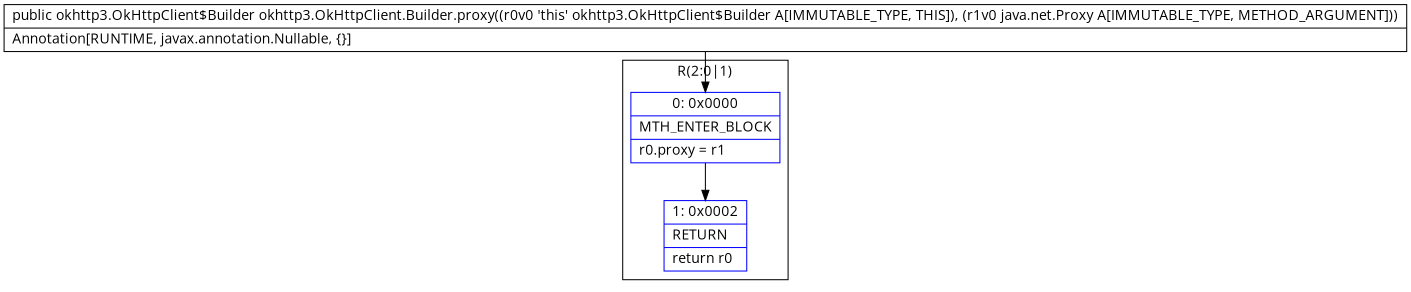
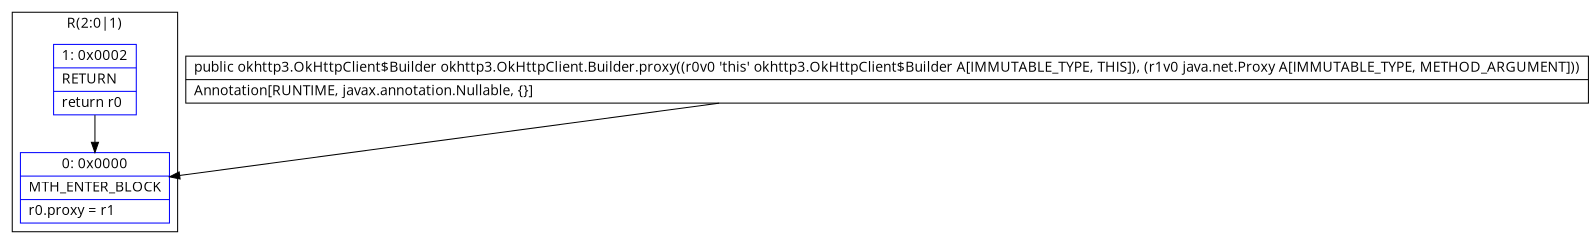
(705, 177) -> (95, 129)
